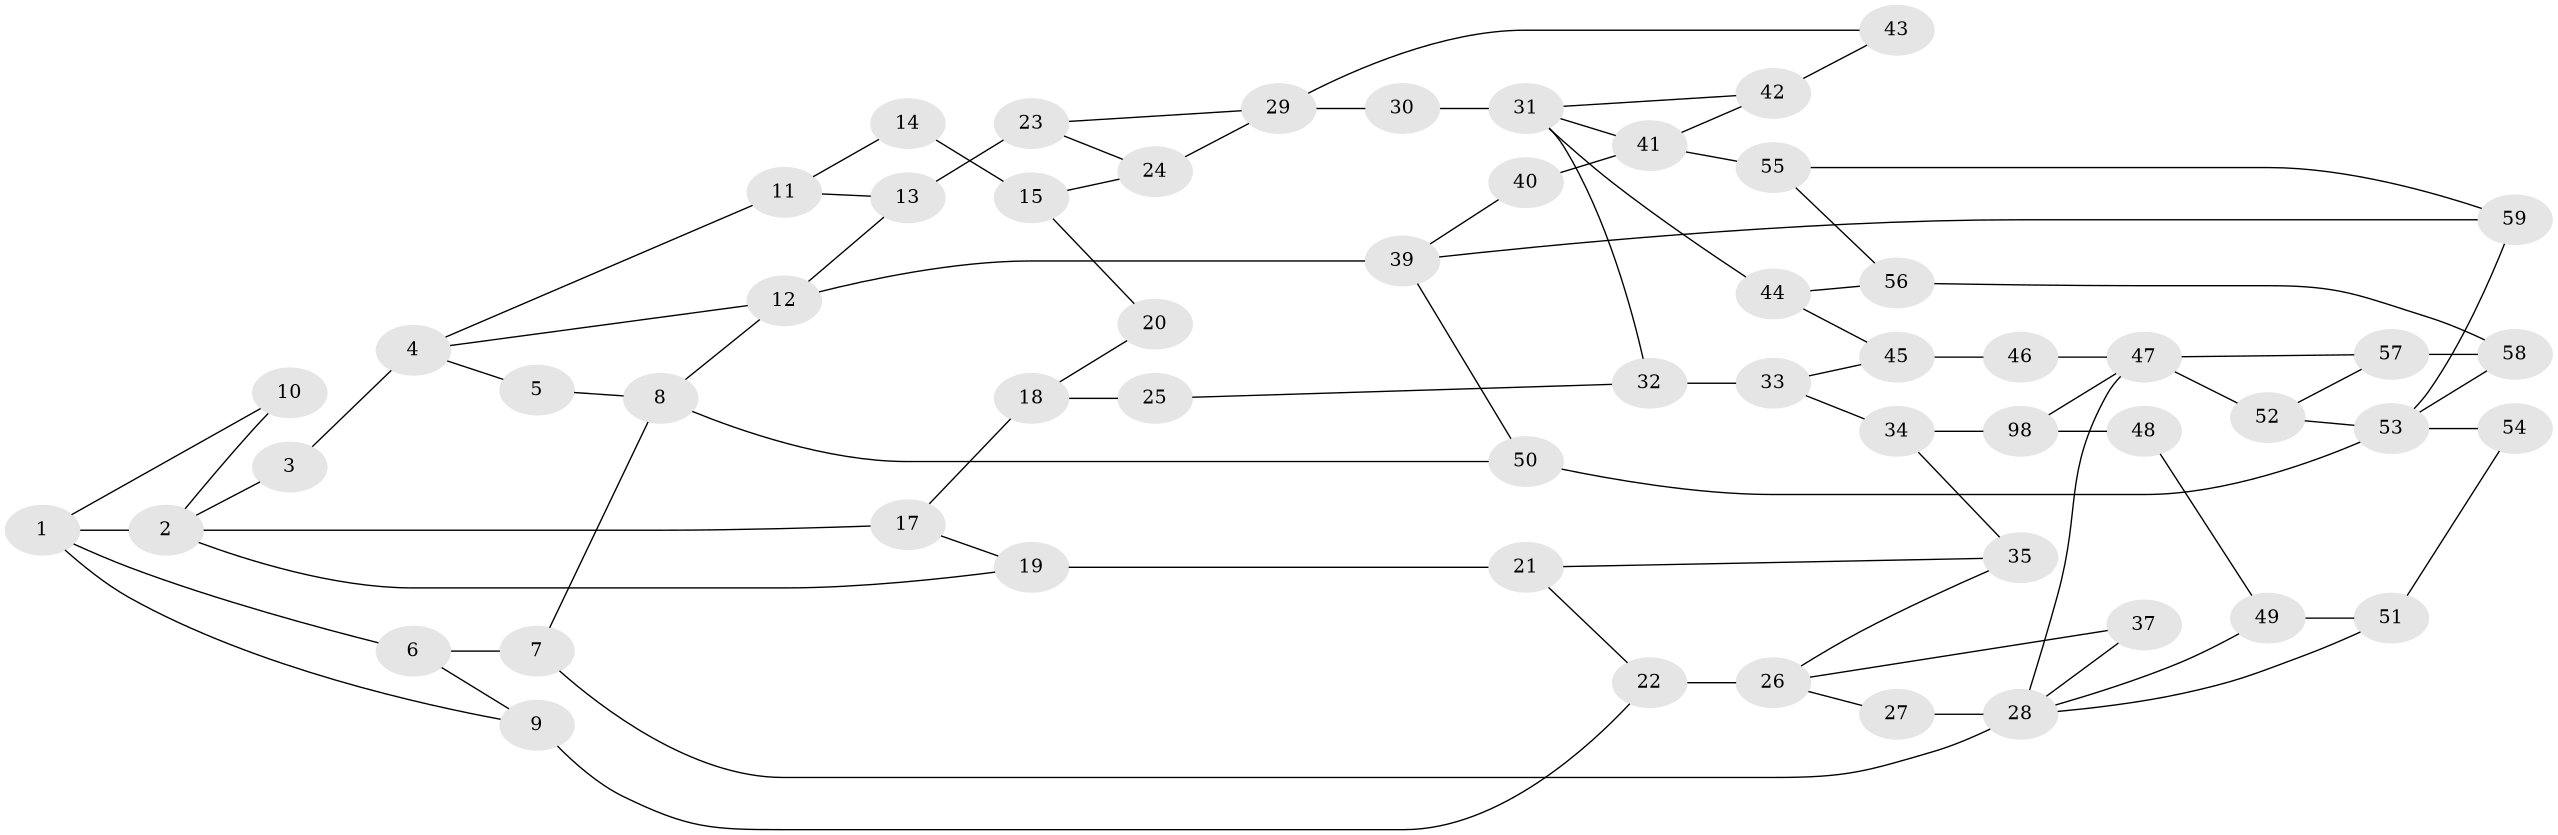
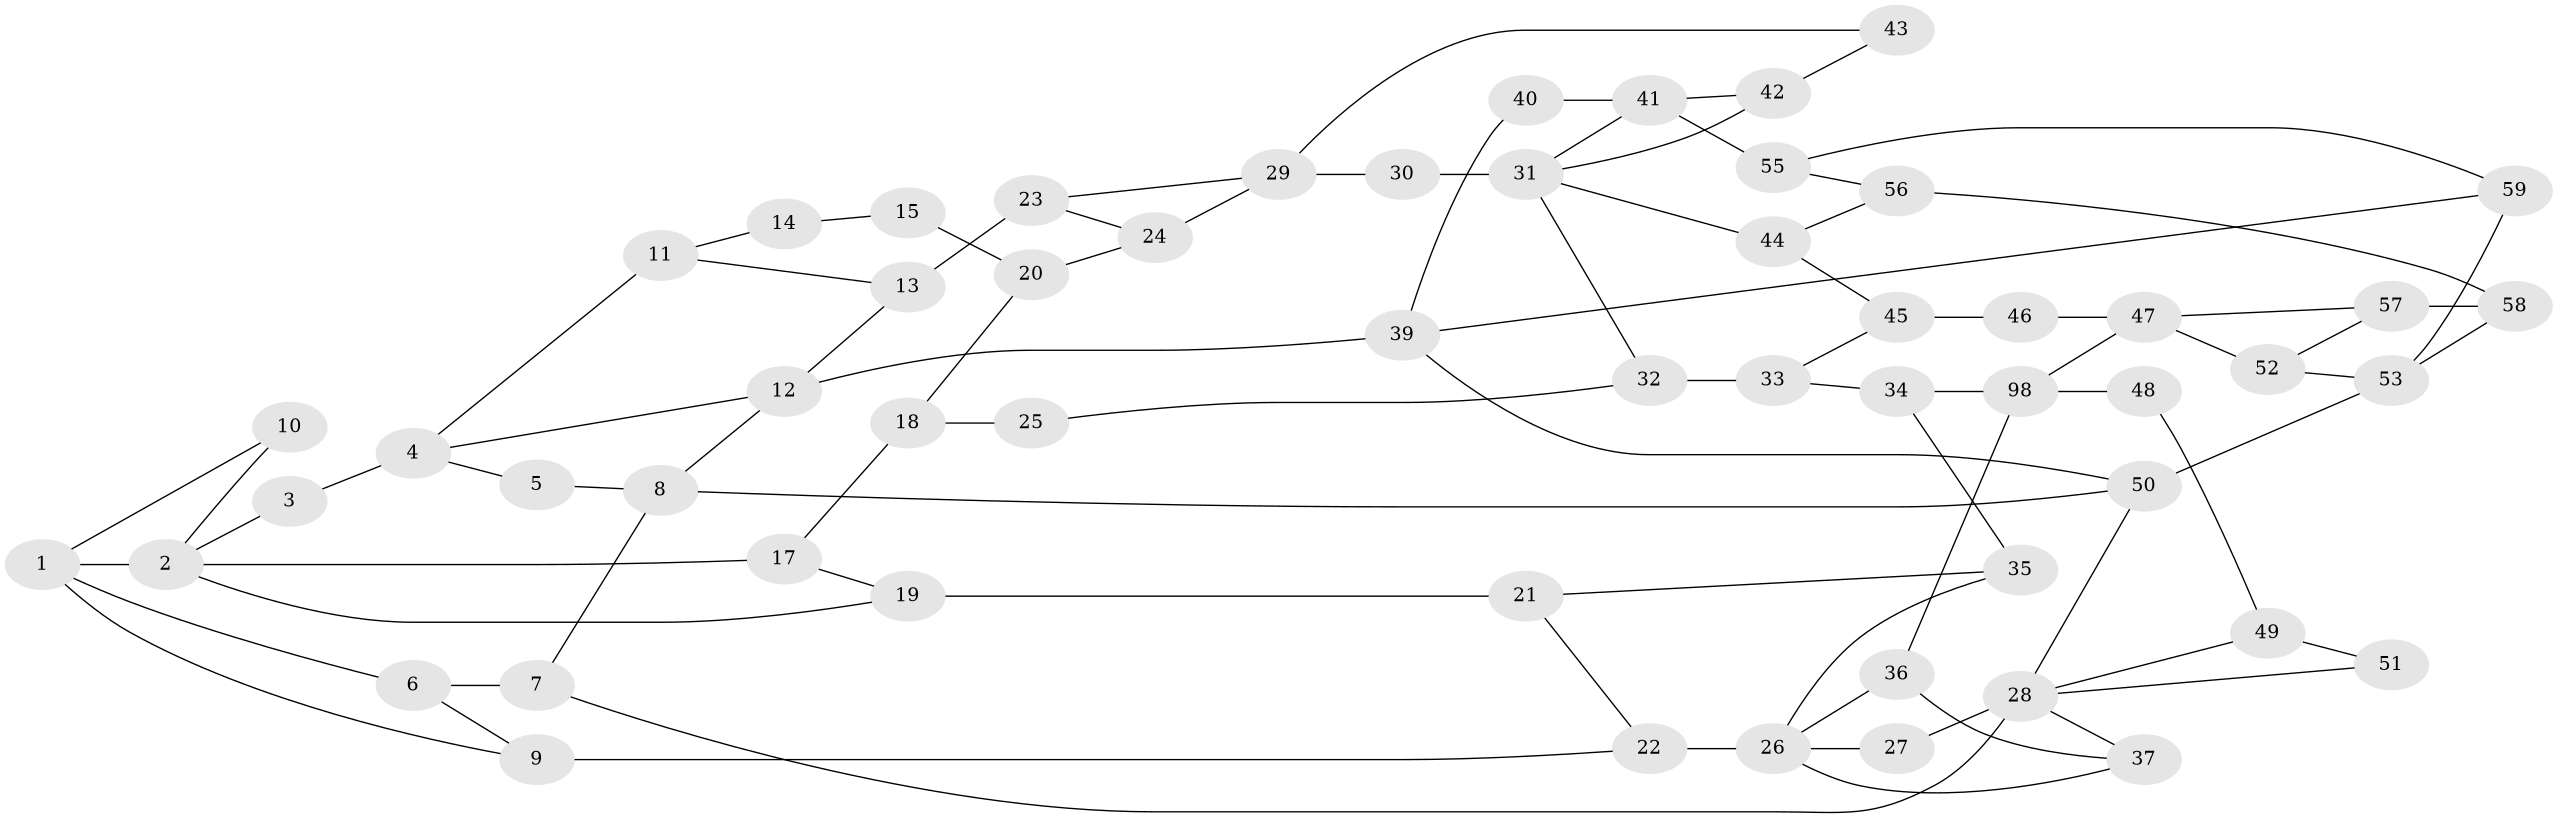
(1093, 185) -> (1094, 256)
(2515, 429) -> none
(2070, 531) -> (2082, 591)
none -> (1897, 674)
